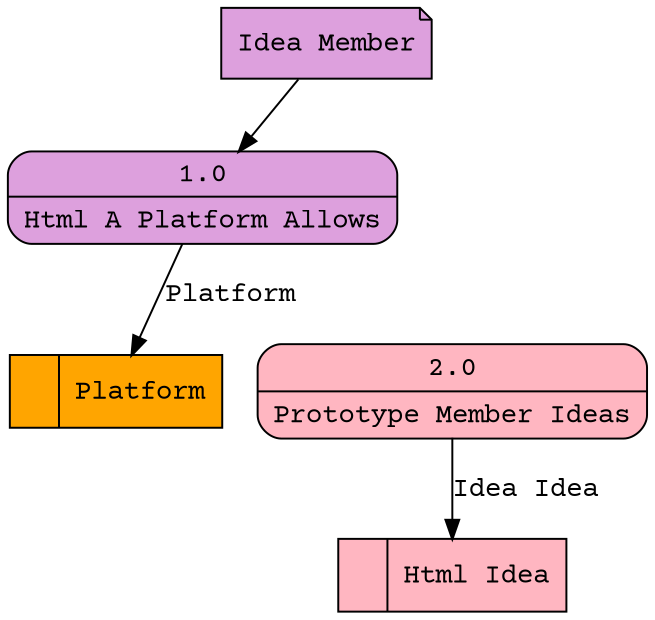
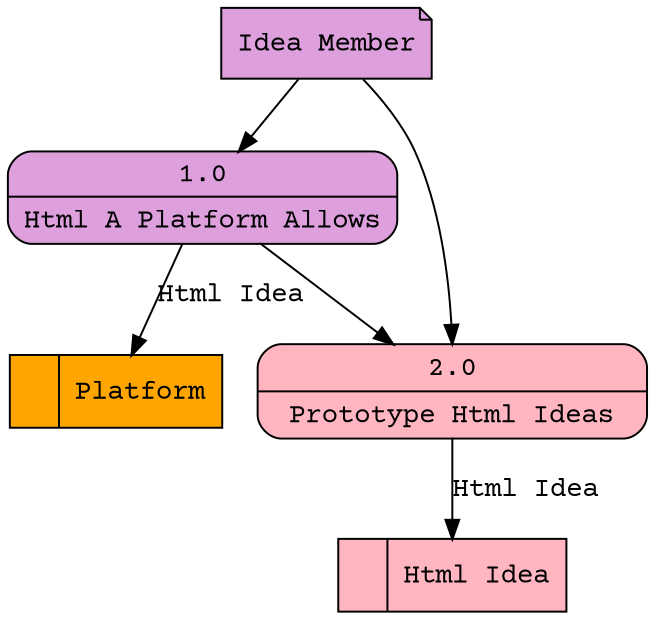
none -> (430, 193)
none -> (319, 288)
(231, 294) -> (231, 294)
(452, 414) -> (452, 414)
(526, 489) -> (526, 489)
